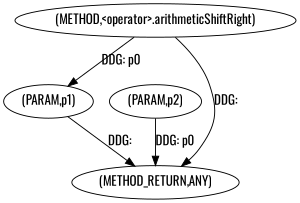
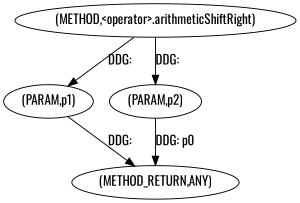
(122, 61) -> (122, 61)
(213, 97) -> (155, 56)
